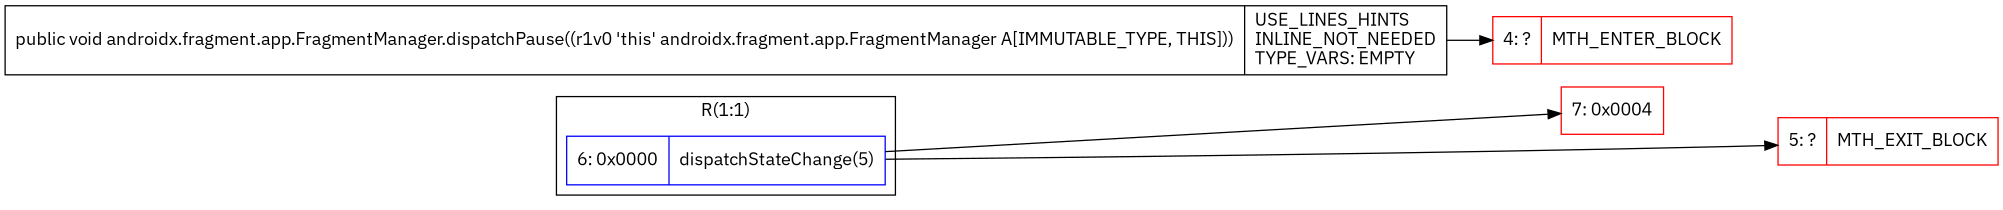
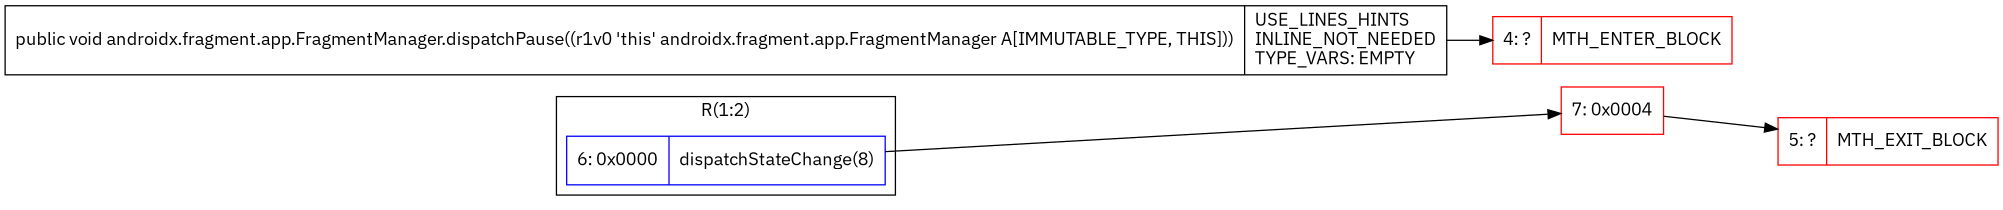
(726, 111) -> (726, 111)
(1325, 154) -> (1714, 122)
(777, 160) -> (777, 160)
